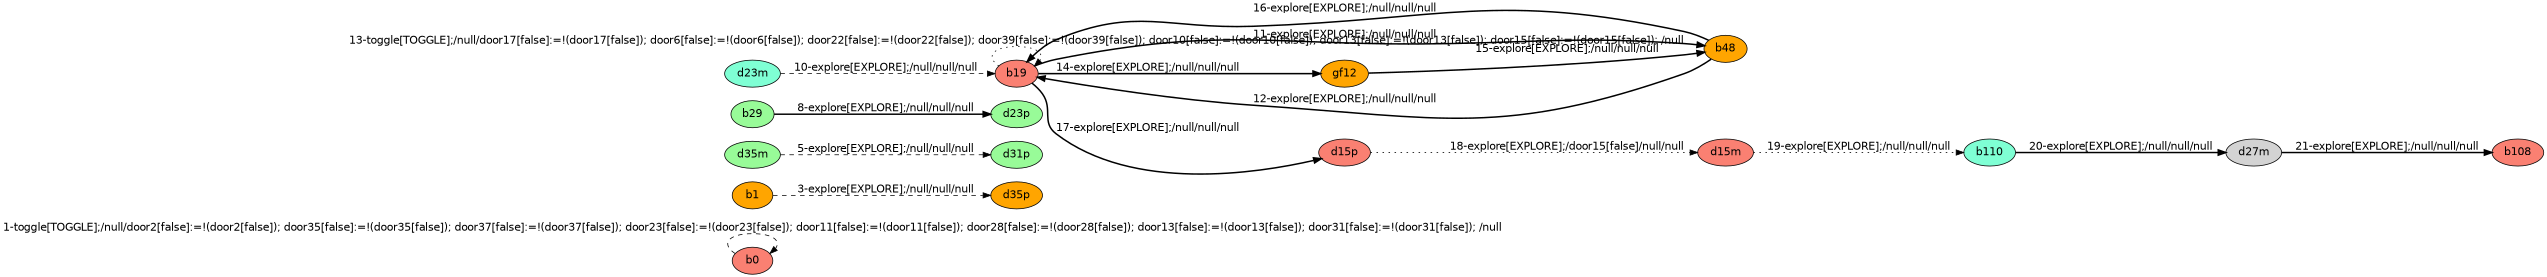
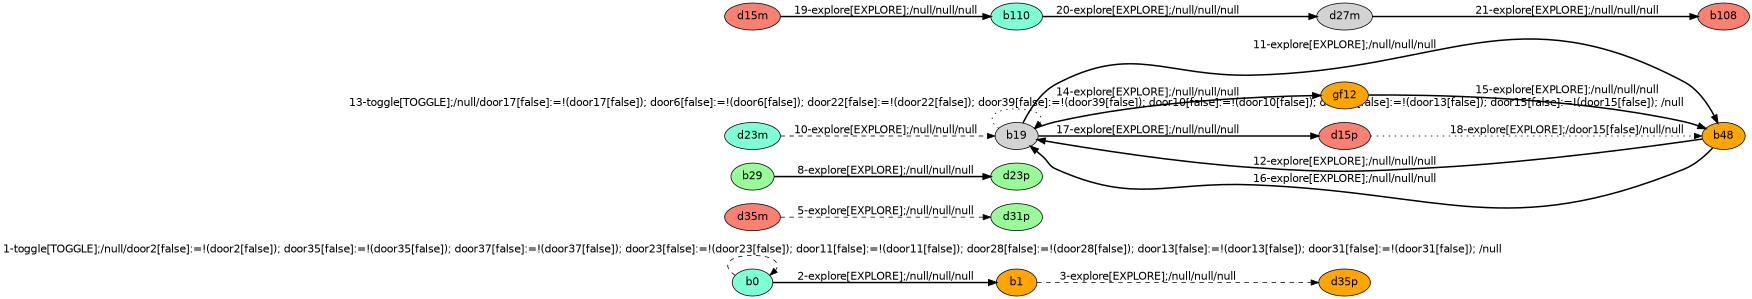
(1017, 74) -> (1017, 136)
(1530, 153) -> (1532, 136)
(1855, 153) -> (882, 17)
(753, 155) -> (753, 217)
(753, 261) -> (753, 283)
none -> (881, 283)
